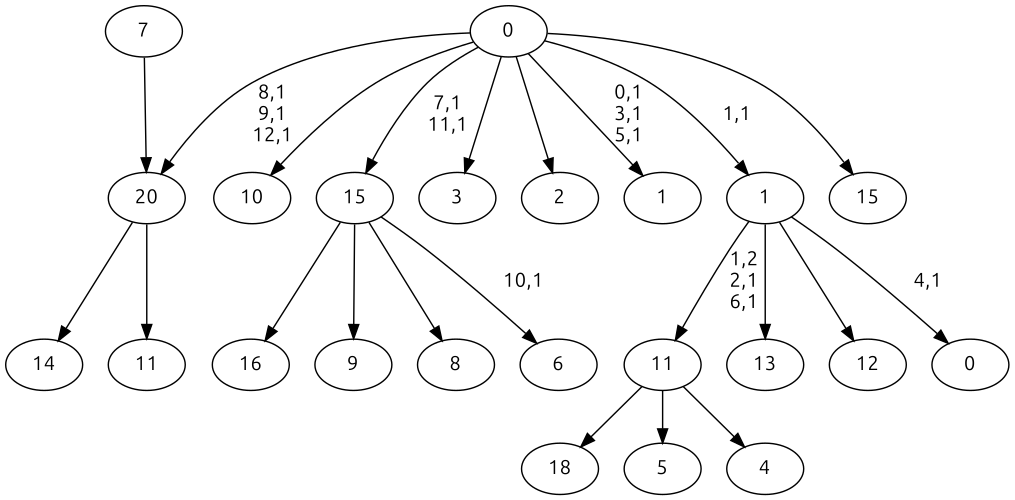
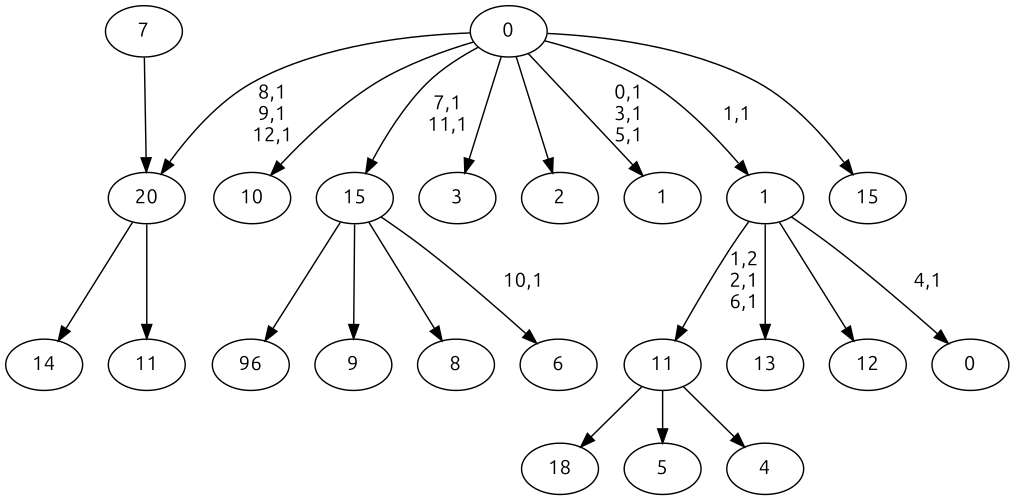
(251, 365) -> (251, 365)
